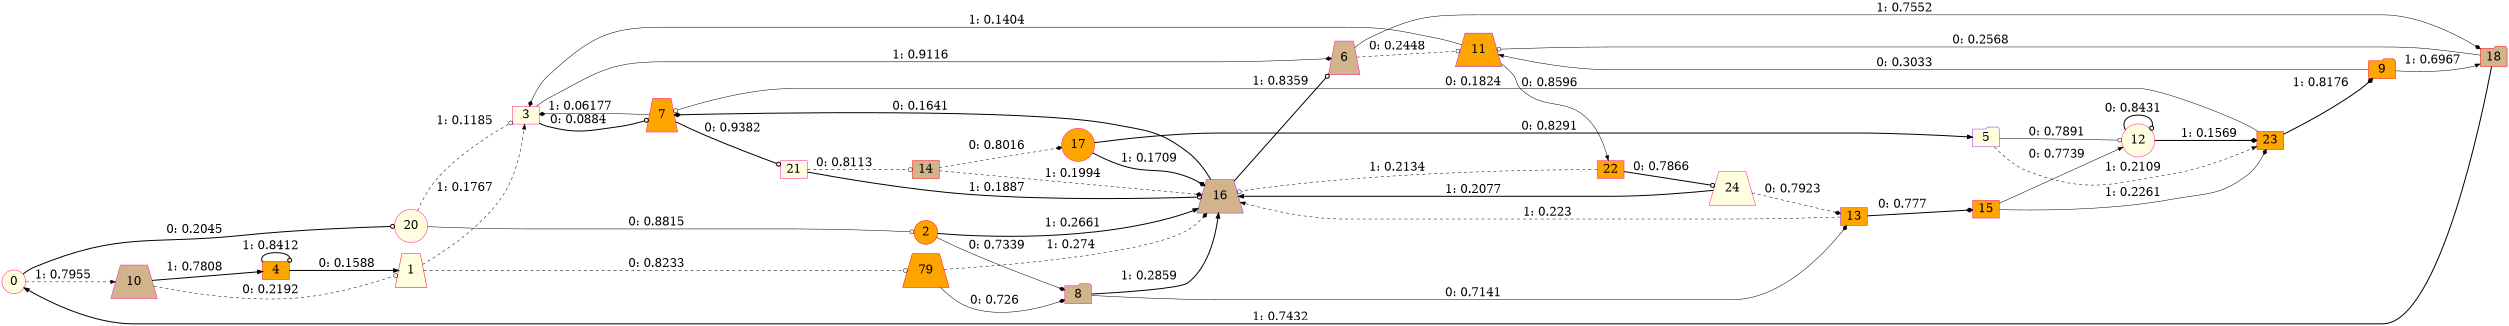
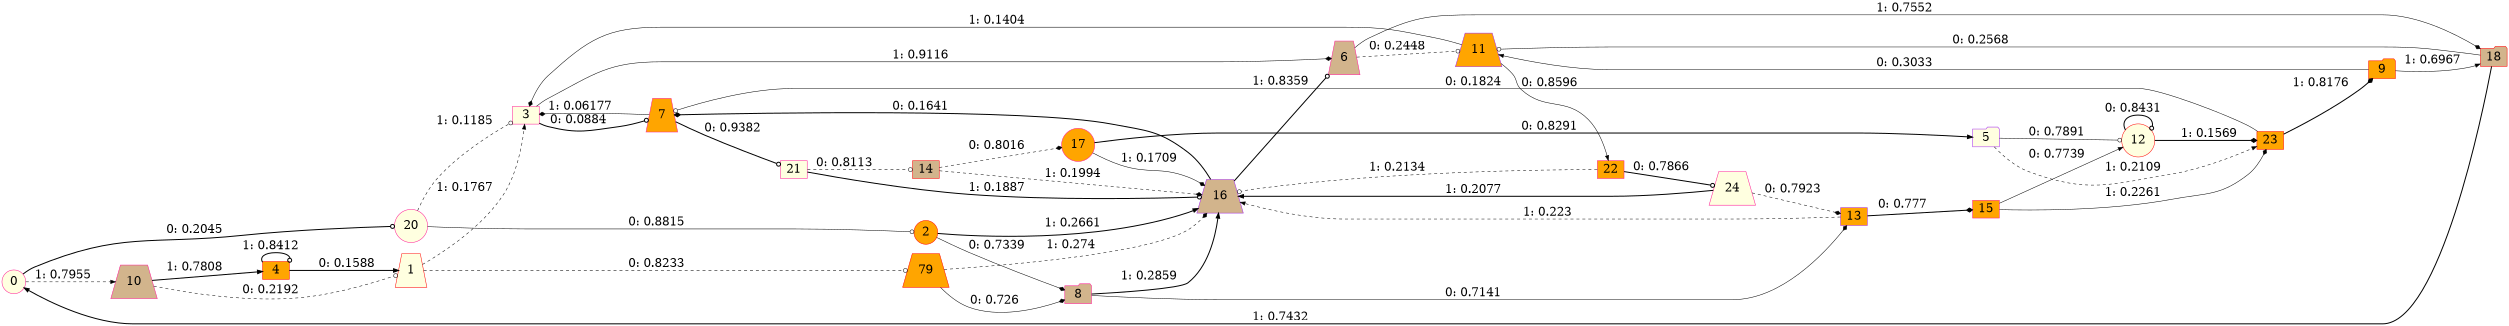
(2138, 140) -> (2138, 140)
(1146, 170) -> (1146, 170)
